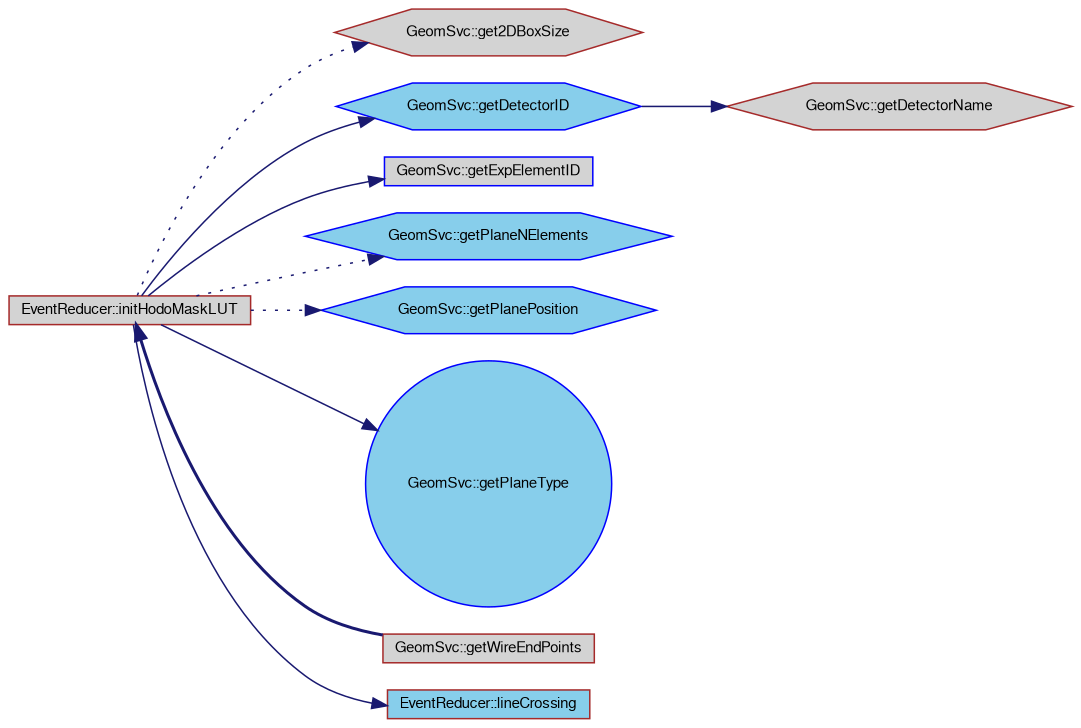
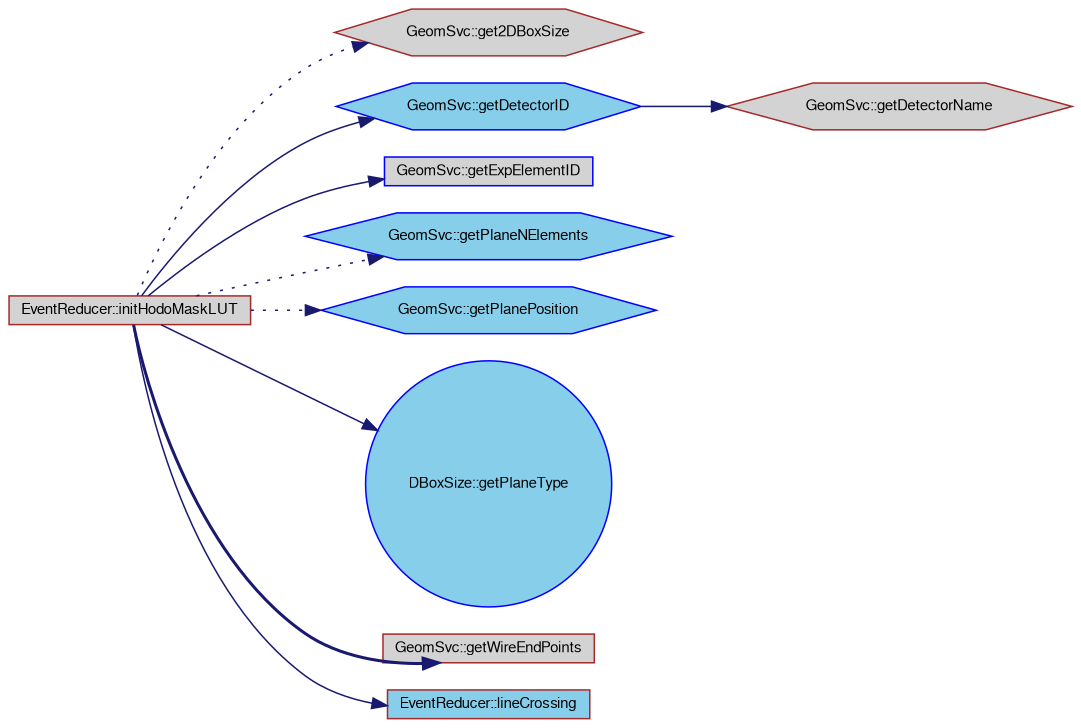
(489, 484) -> (489, 484)
(225, 521) -> (225, 548)
